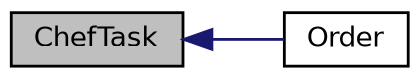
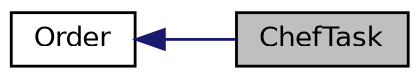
(248, 39) -> (200, 39)
